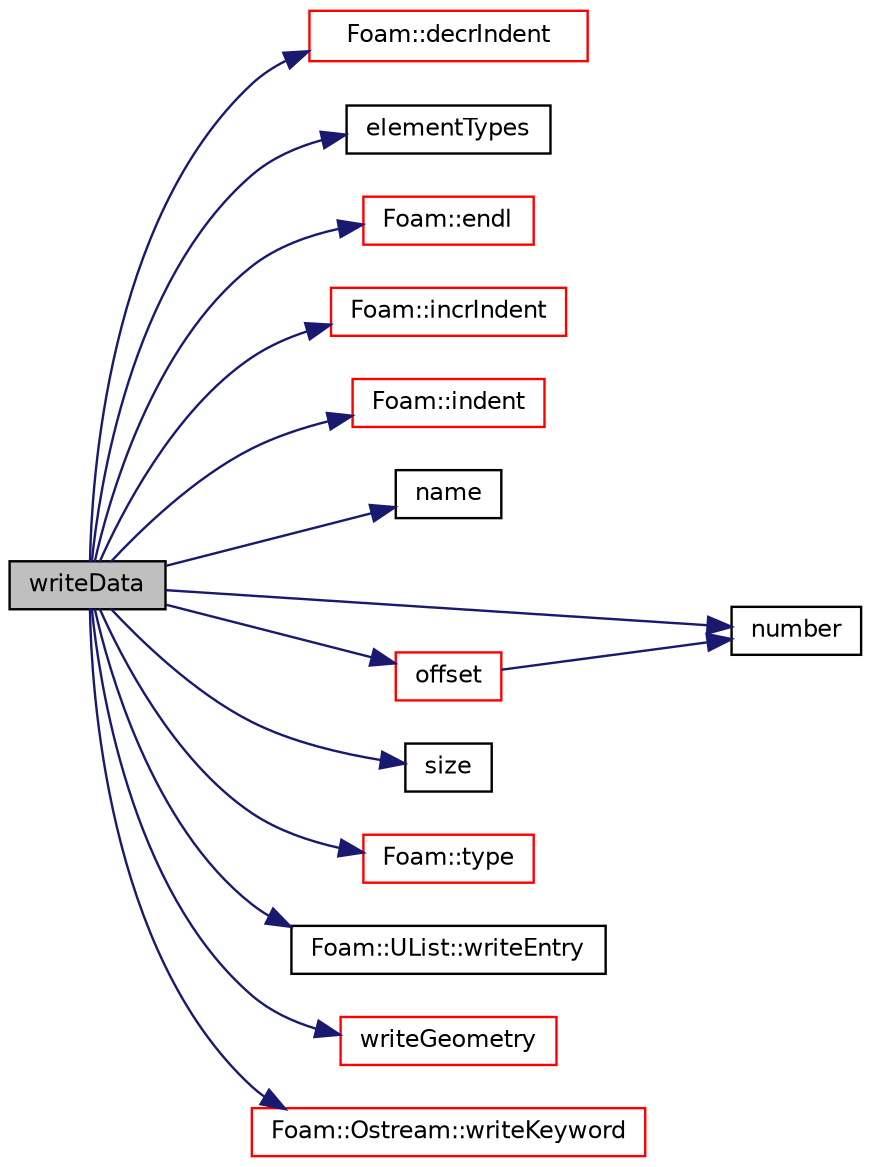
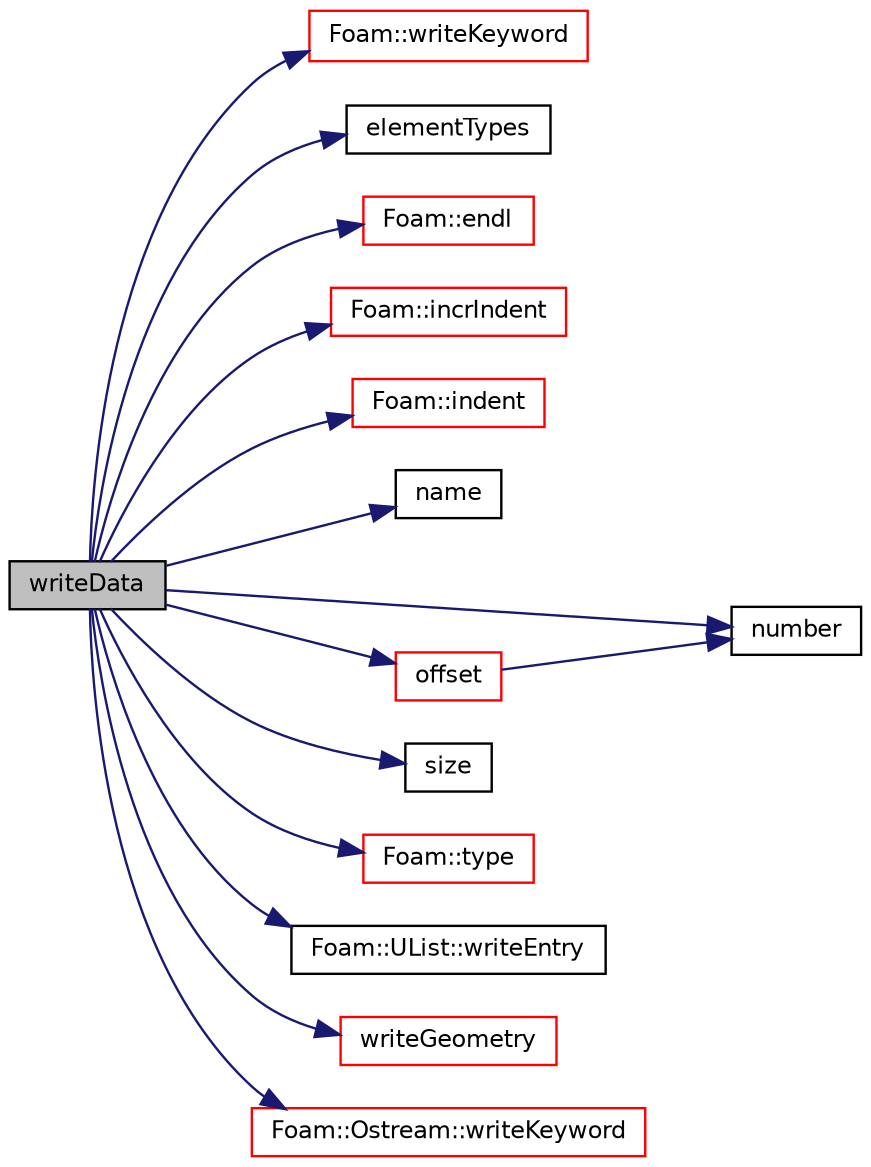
(449, 36) -> (449, 36)
